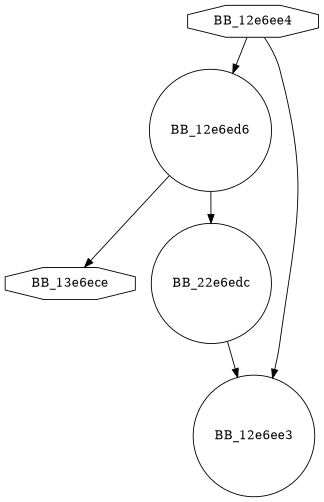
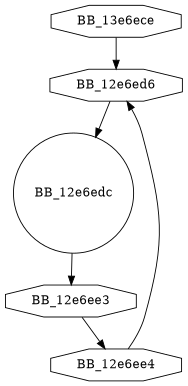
(210, 130) -> (116, 85)
(298, 202) -> (91, 329)
(130, 218) -> (116, 49)
(211, 283) -> (74, 193)
(254, 436) -> (71, 301)
